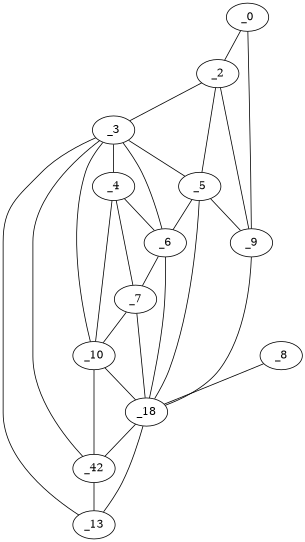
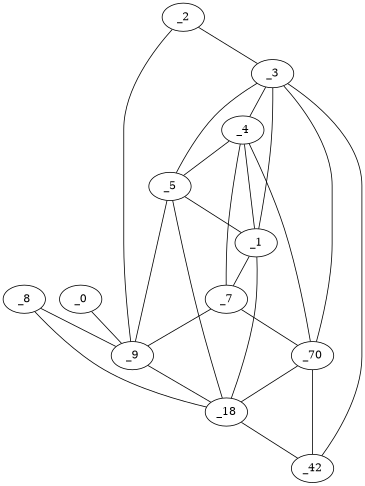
(233, 45) -> none
(209, 130) -> (206, 158)
(165, 243) -> (256, 243)
none -> (78, 327)
(94, 356) -> (313, 356)
(141, 356) -> (179, 327)
(94, 525) -> none
